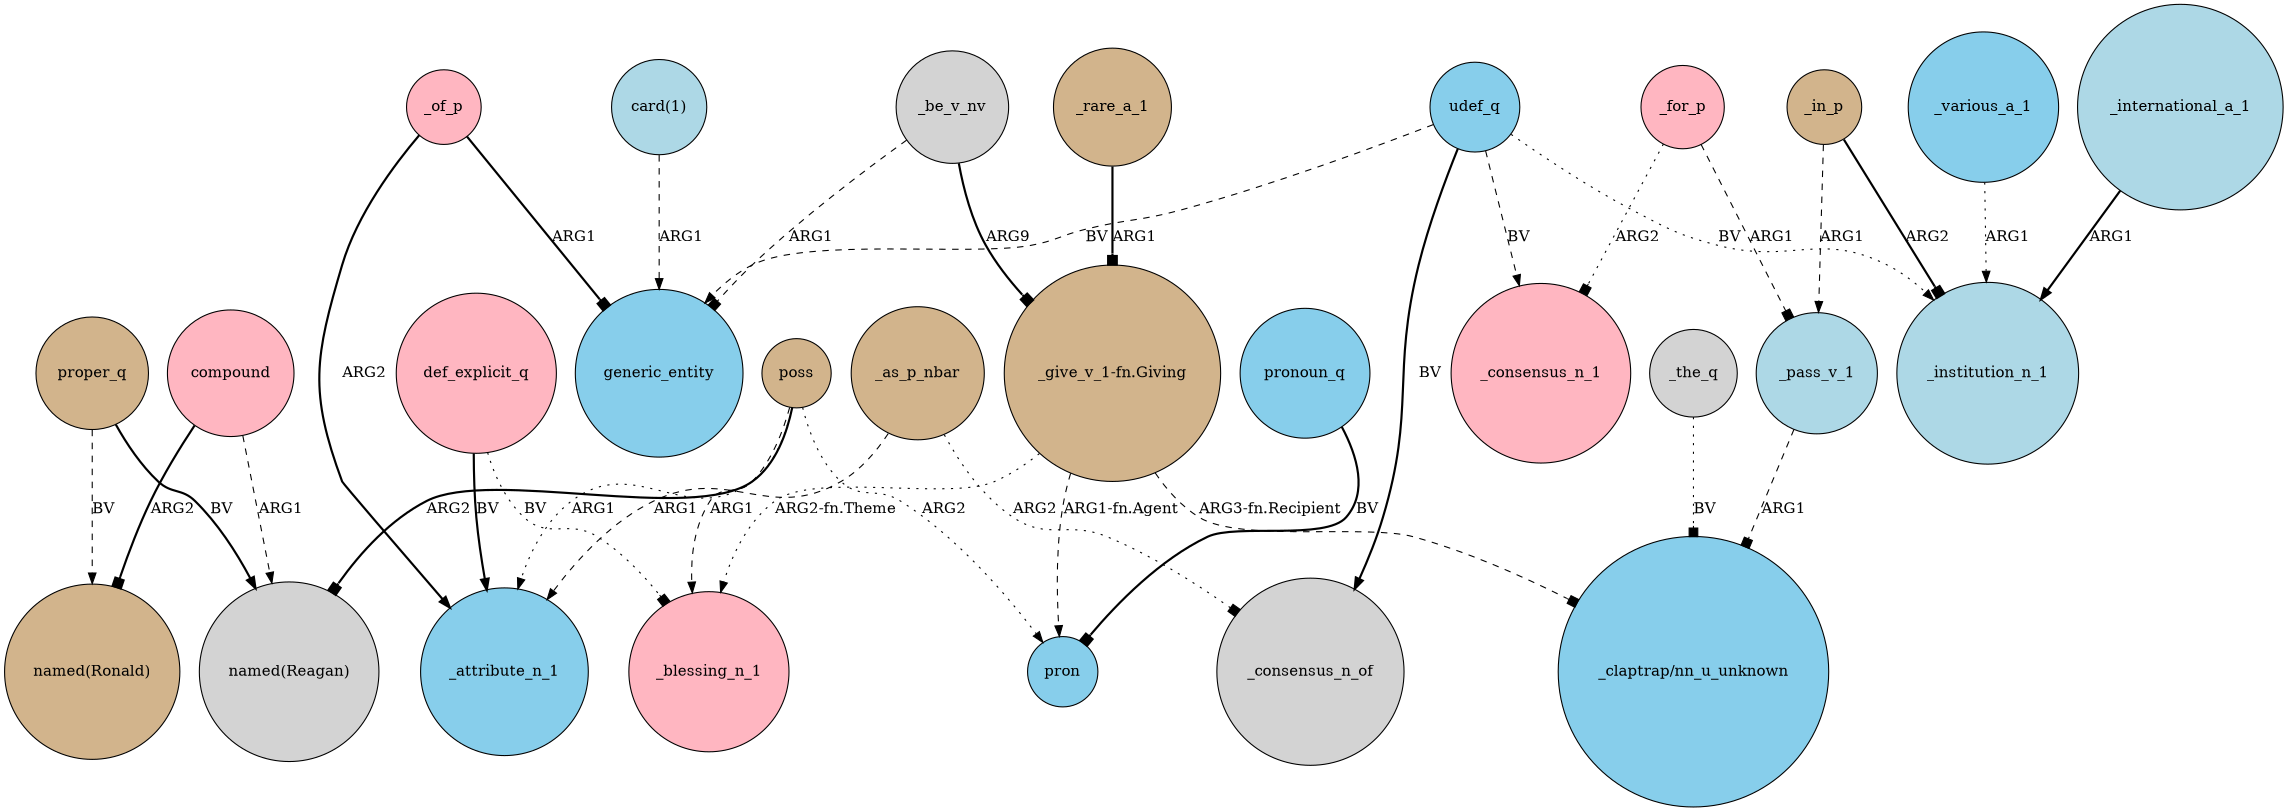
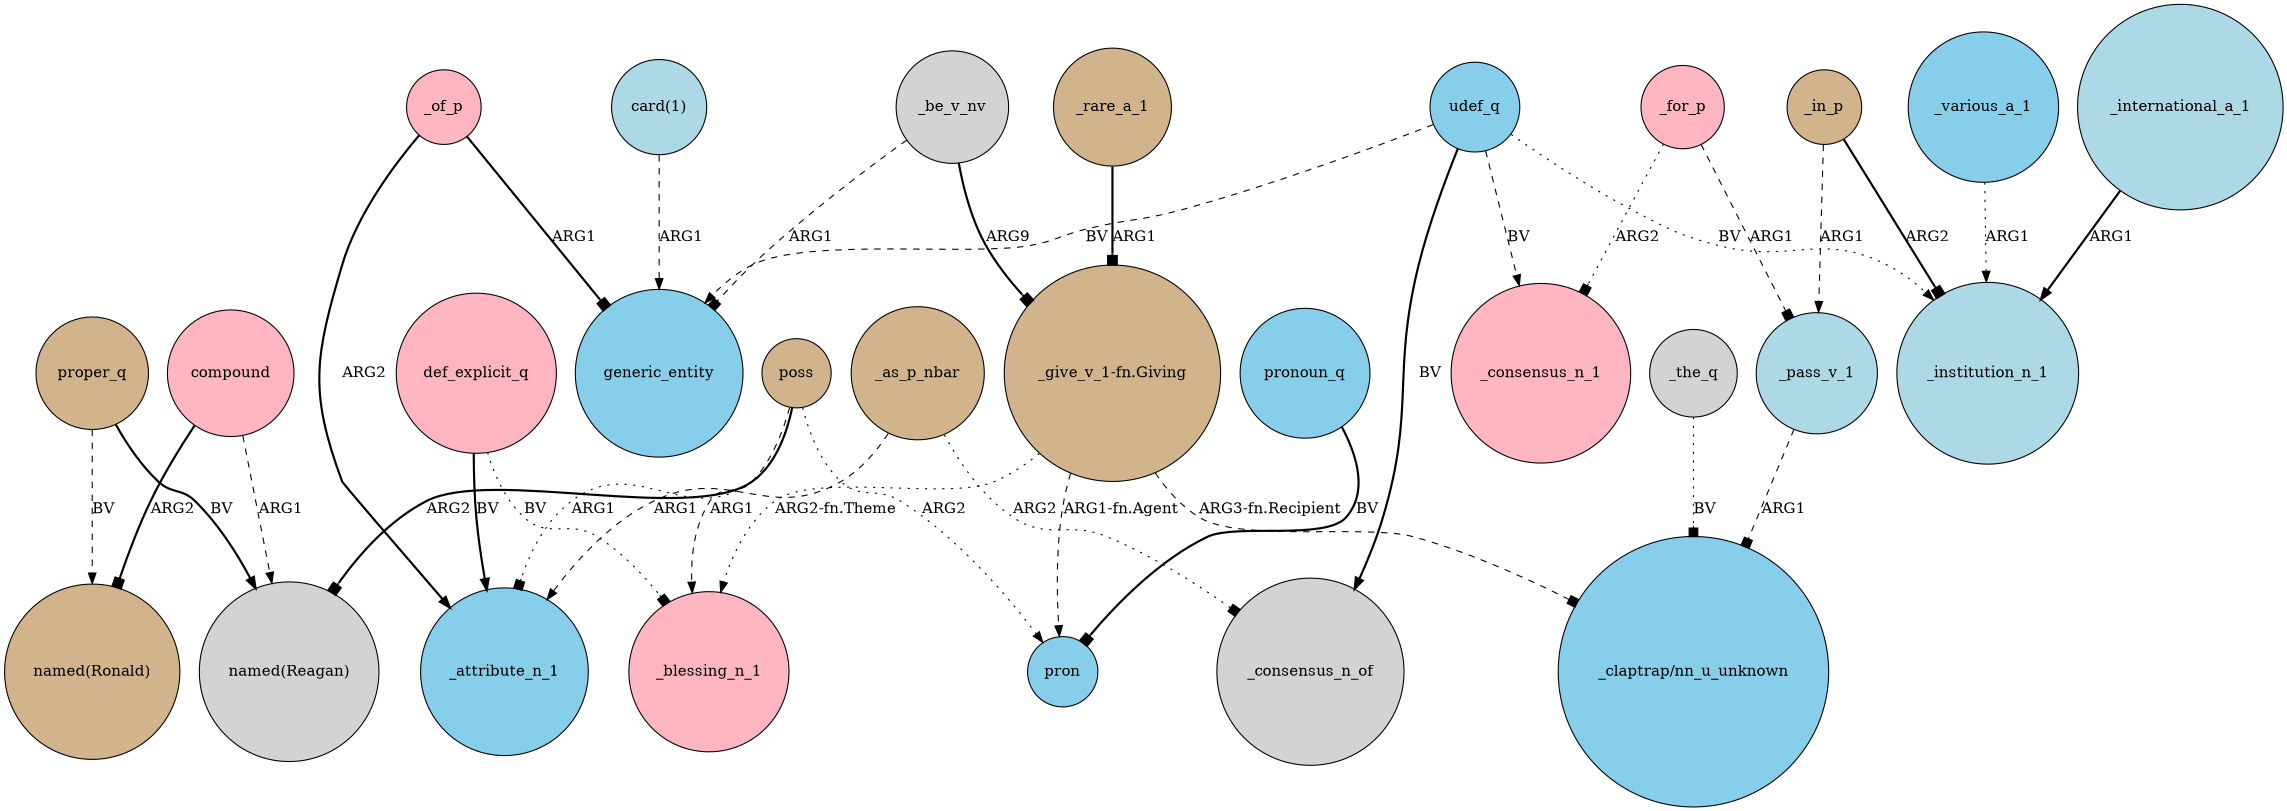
(658, 490) -> (658, 490)
